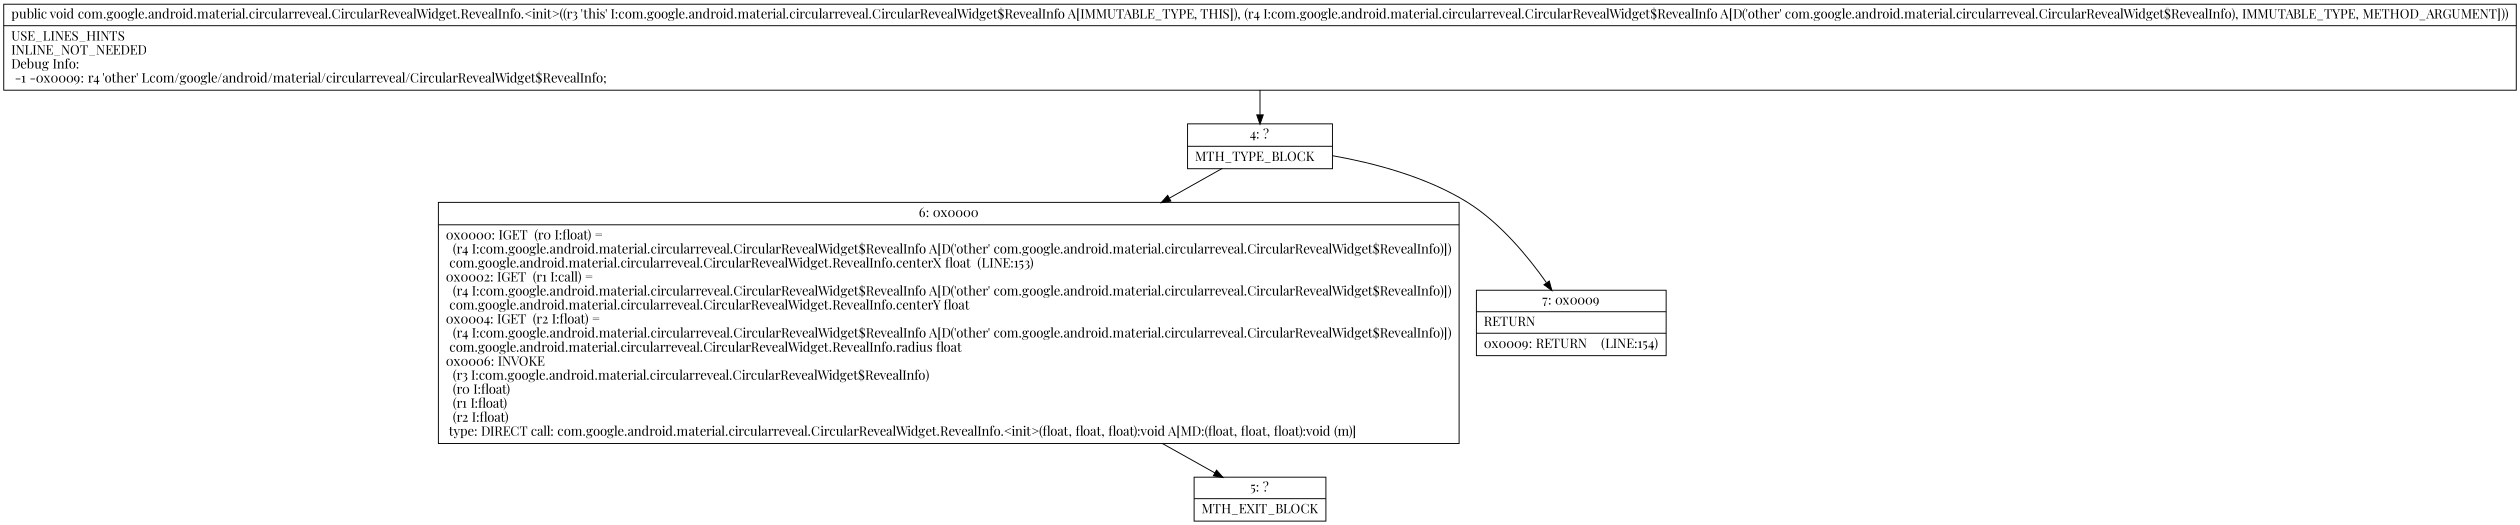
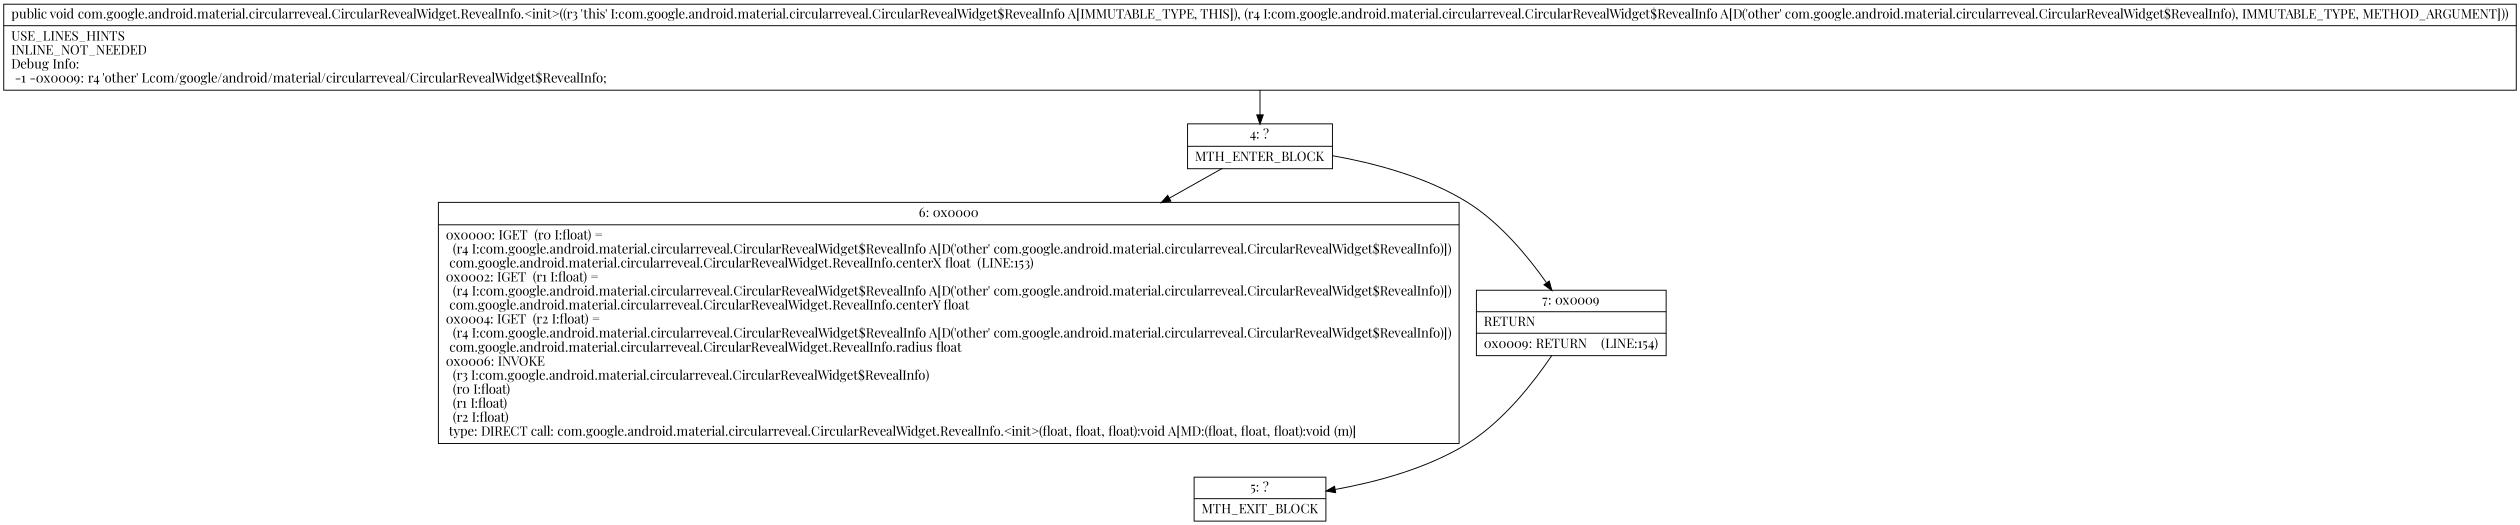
(1255, 157) -> (1260, 157)
(522, 278) -> (524, 278)
(1188, 458) -> (1460, 448)
